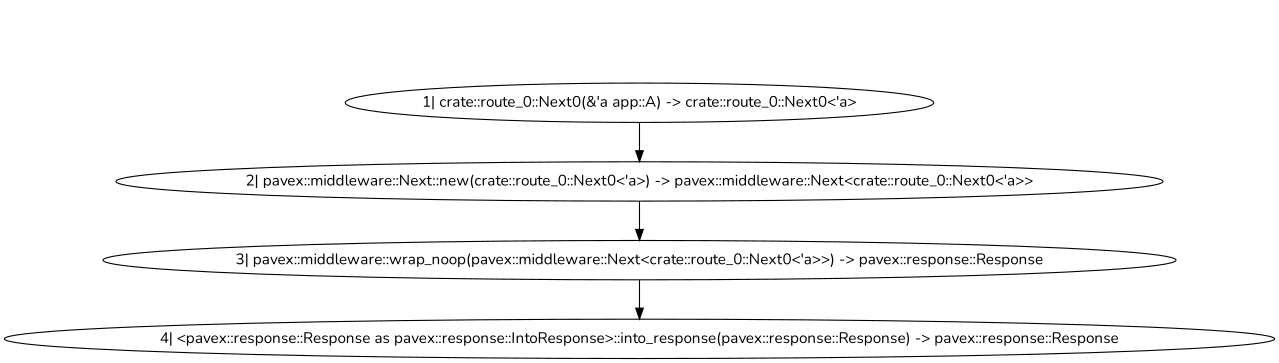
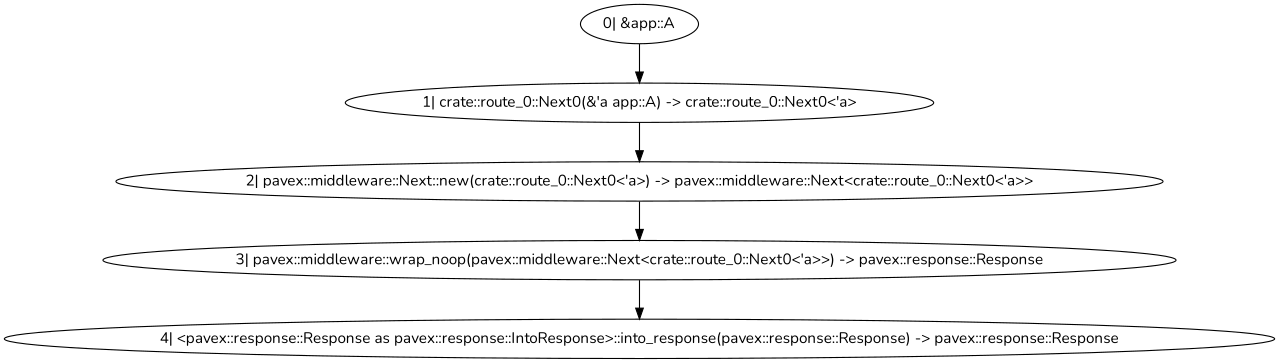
none -> (639, 24)
